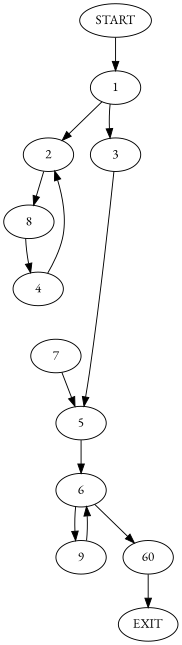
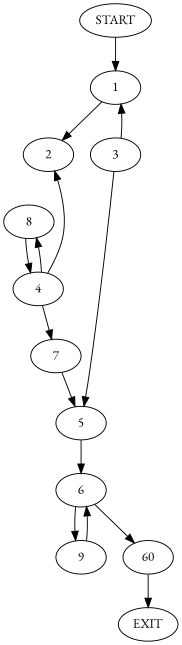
(109, 116) -> (122, 126)
(40, 184) -> (40, 260)
none -> (46, 318)
